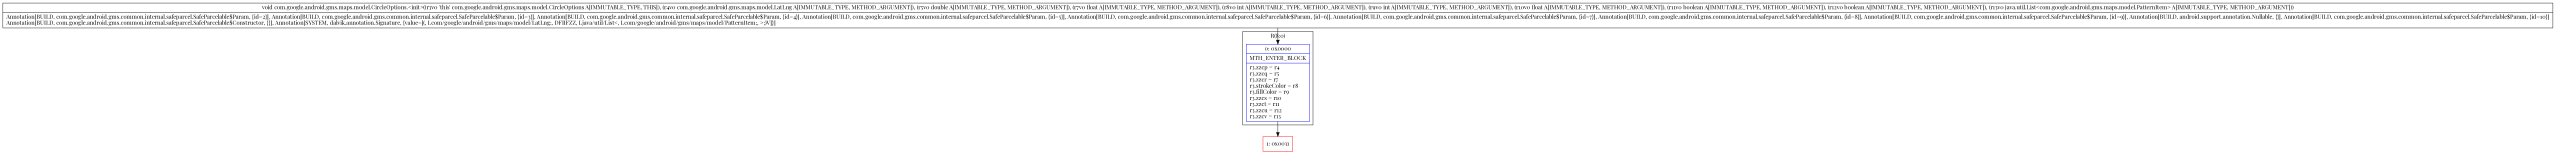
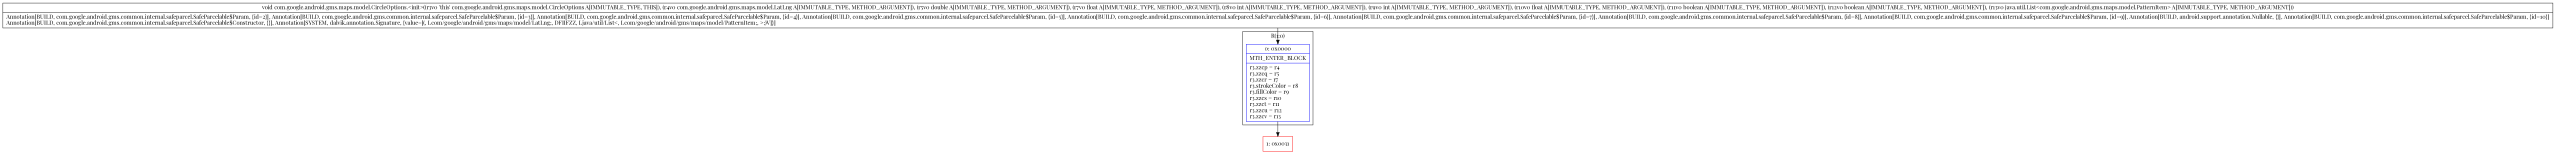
(1278, 36) -> (1278, 36)
